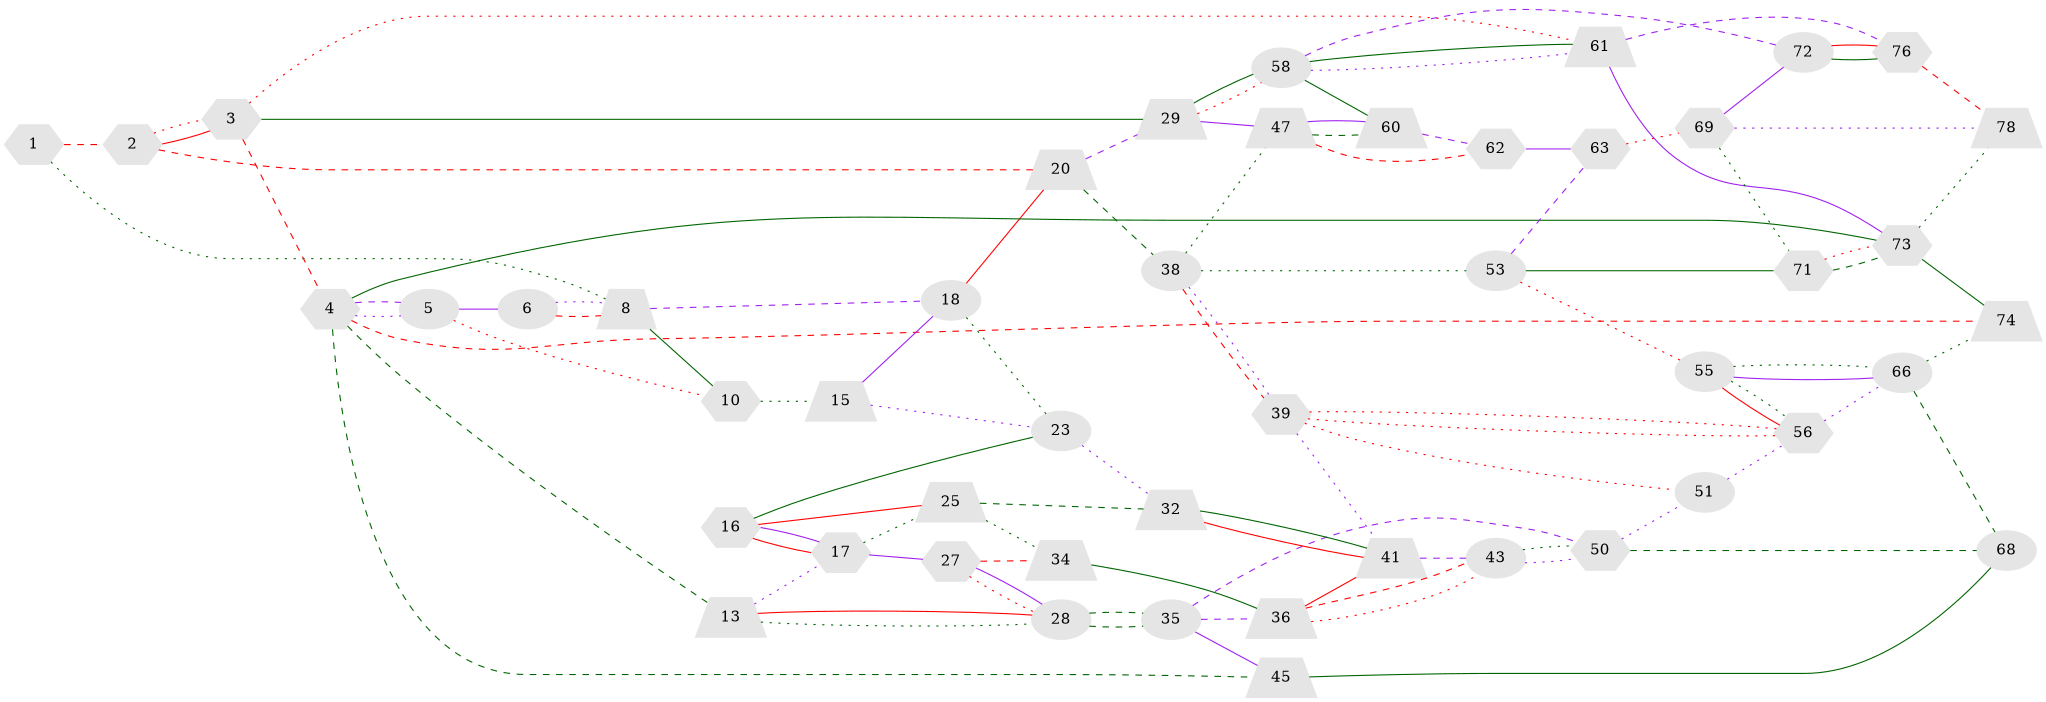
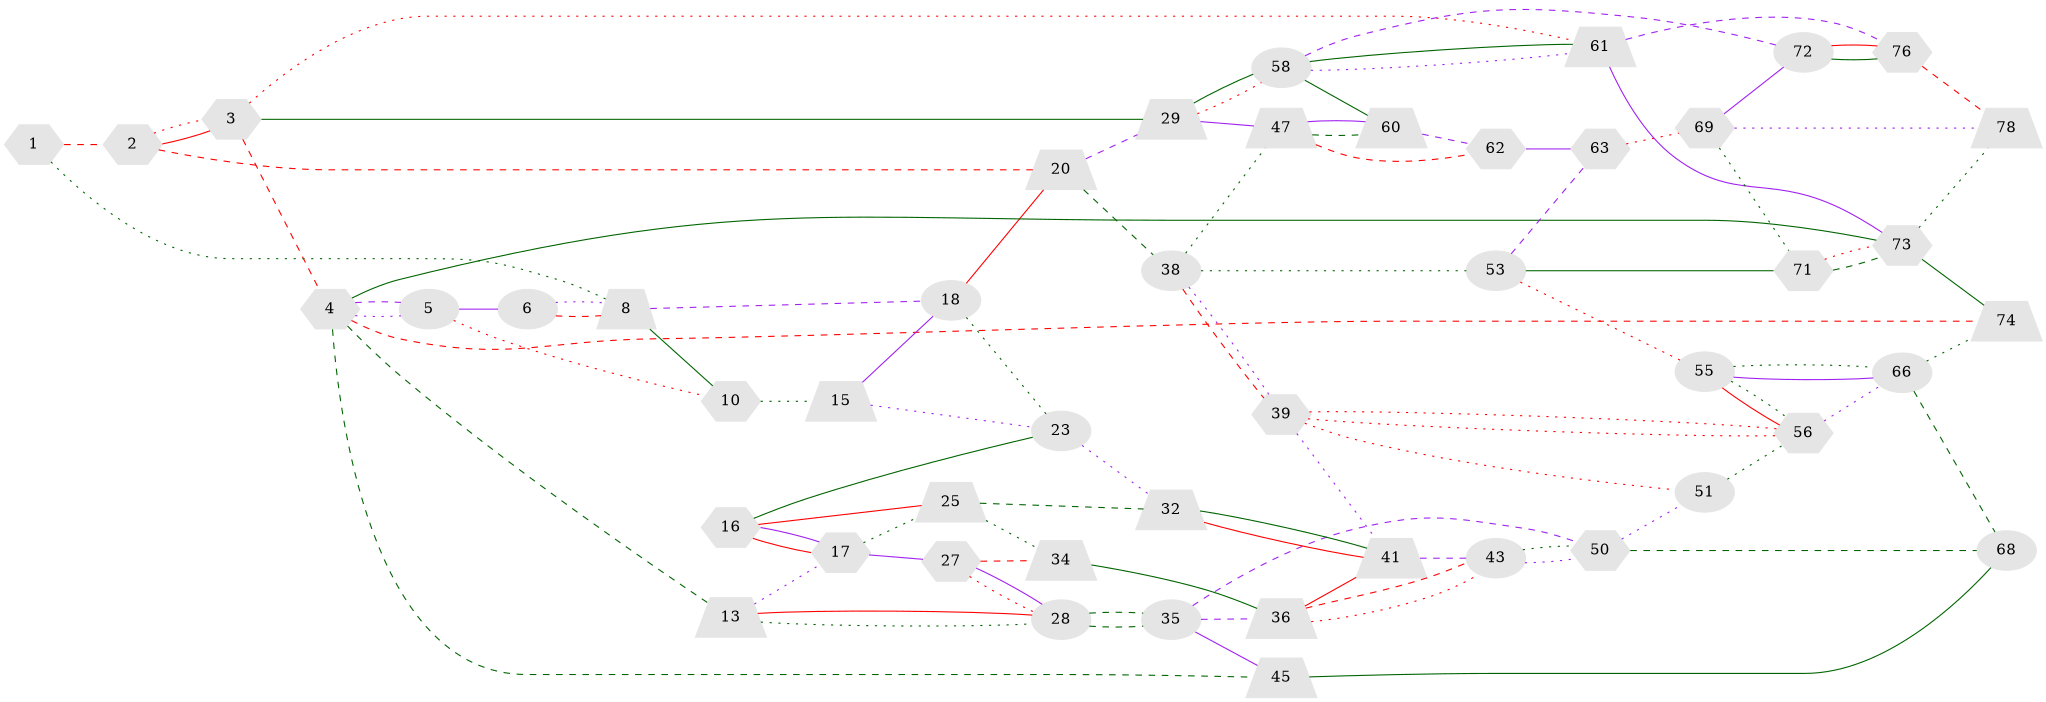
(1755, 462) -> (1755, 462)
